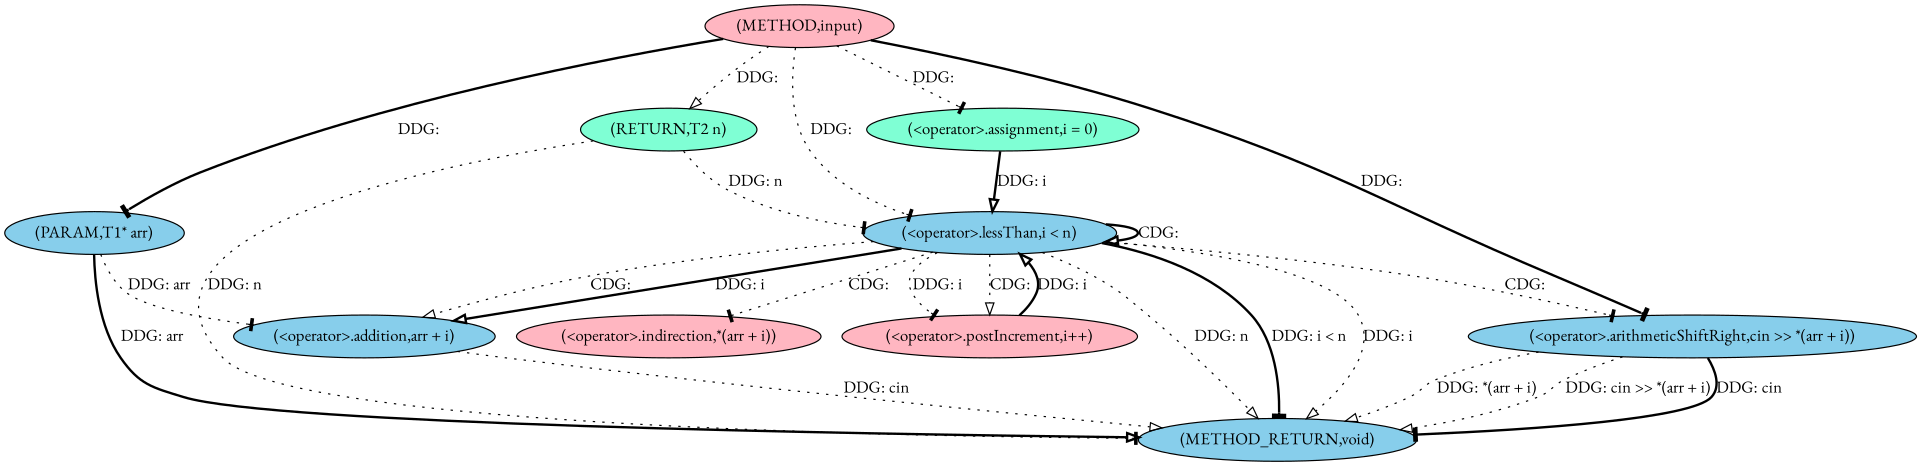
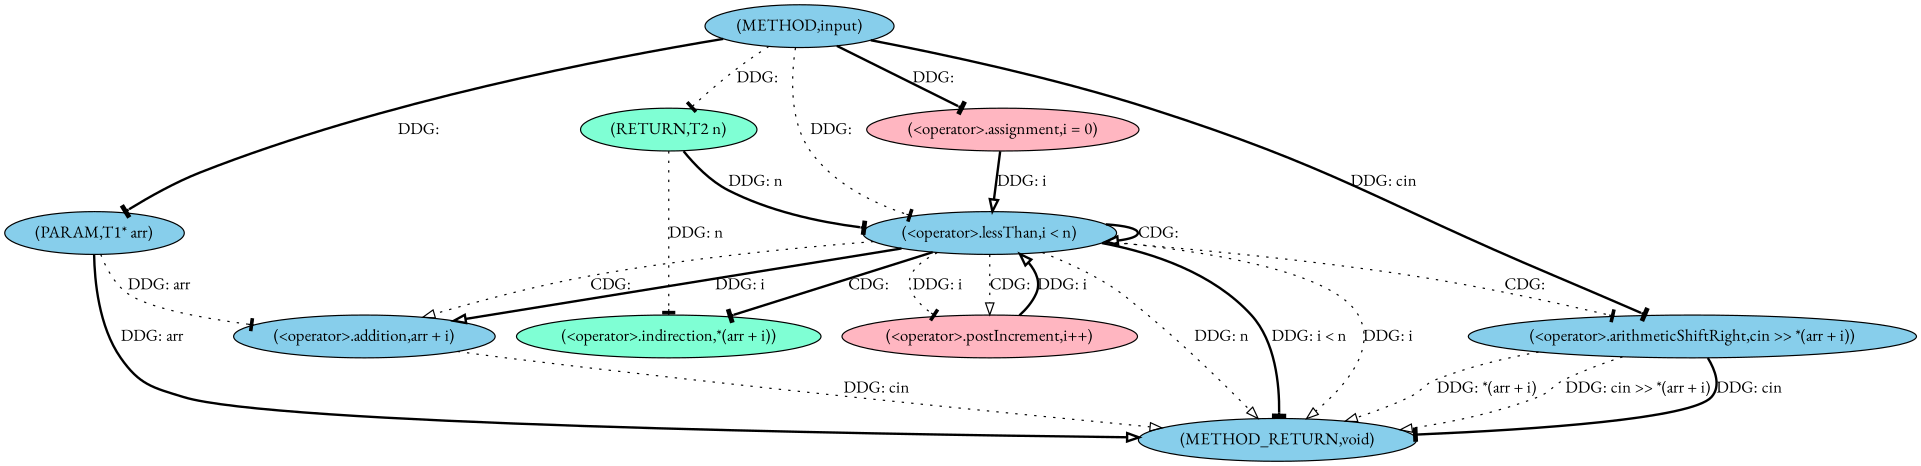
(800, 26) -> (800, 26)
(733, 72) -> (733, 72)
(897, 76) -> (897, 76)
(1003, 130) -> (1003, 130)
(1384, 181) -> (1384, 181)
(764, 205) -> (764, 205)
(833, 283) -> (833, 283)
(669, 336) -> (669, 336)
(422, 406) -> (669, 230)
